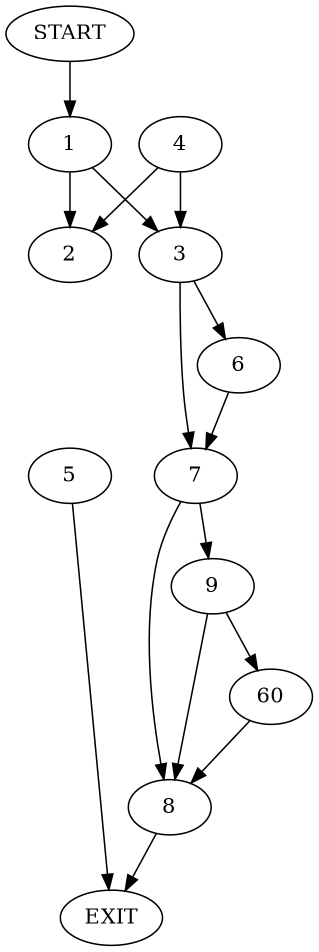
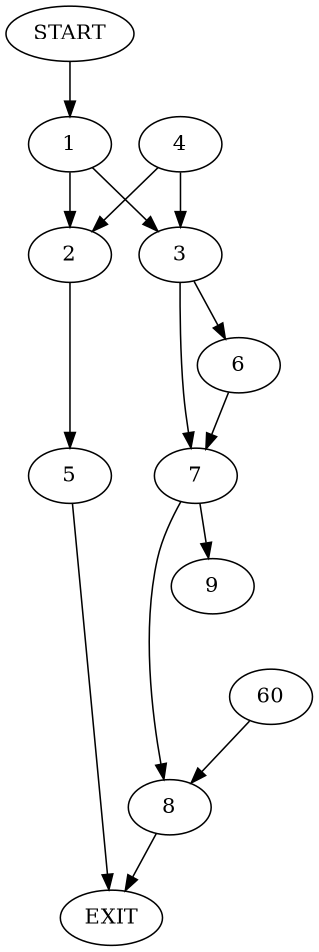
none -> (70, 357)
(238, 635) -> none
(193, 689) -> none
